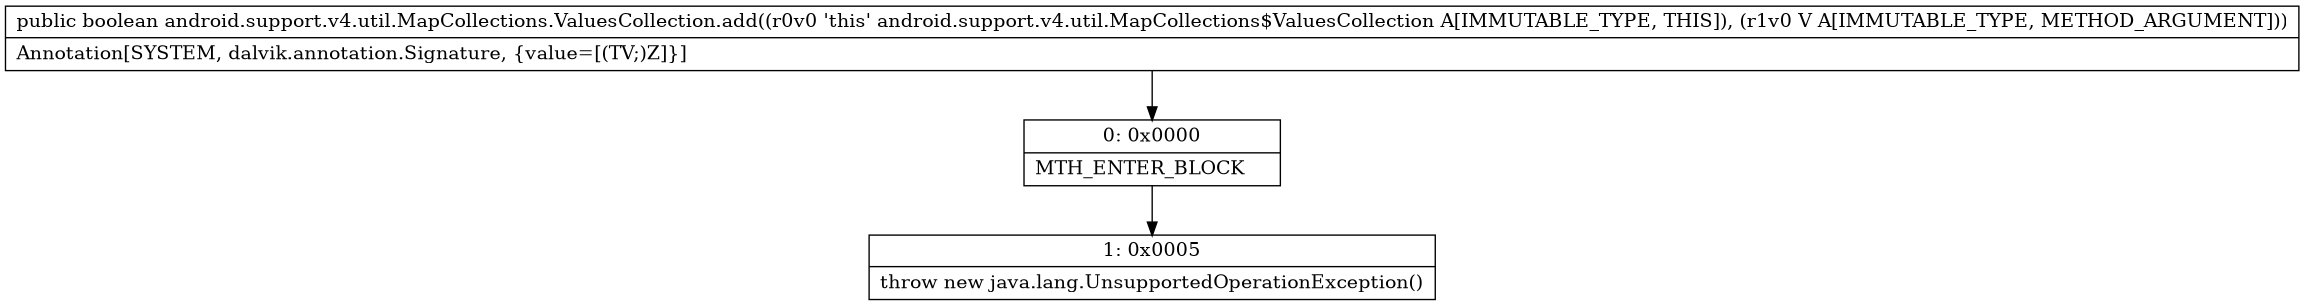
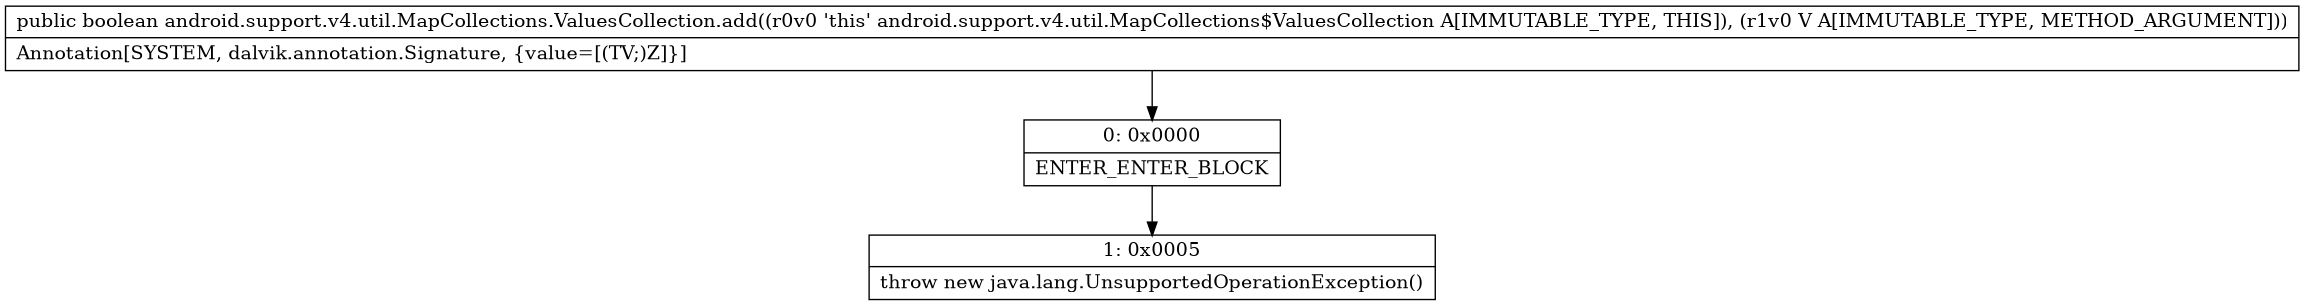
(1141, 169) -> (1152, 169)
